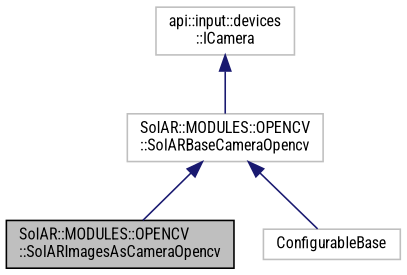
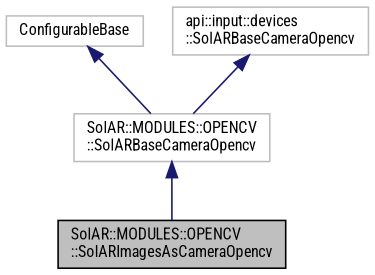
(225, 31) -> (271, 31)
(289, 201) -> (125, 86)
